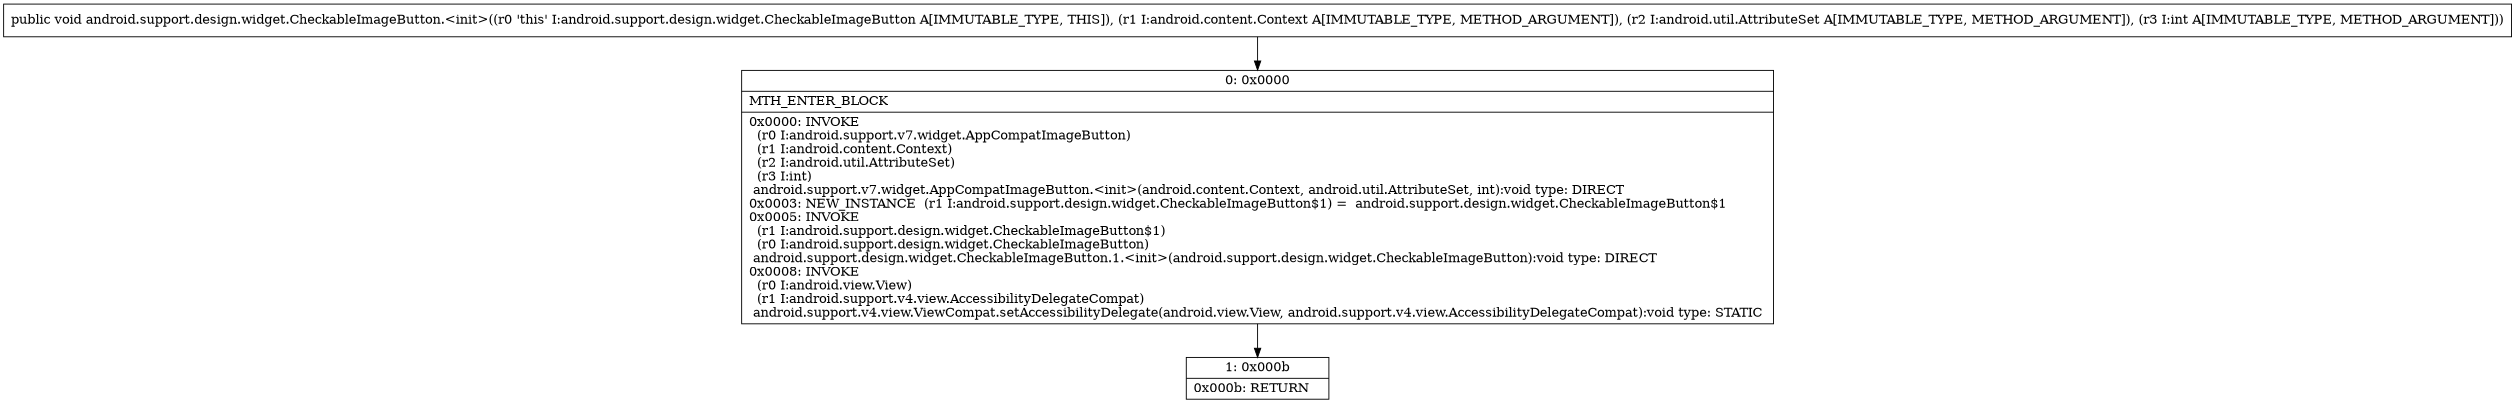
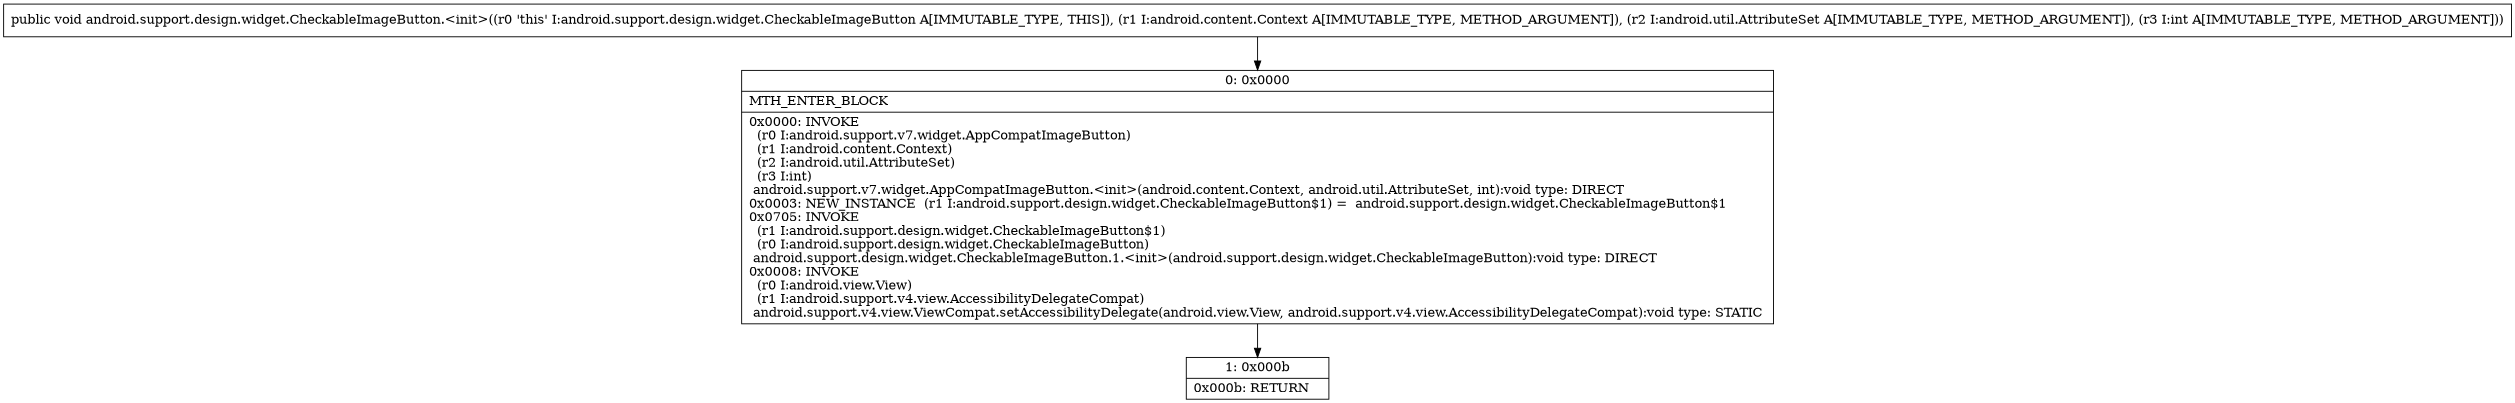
(808, 218) -> (808, 218)
